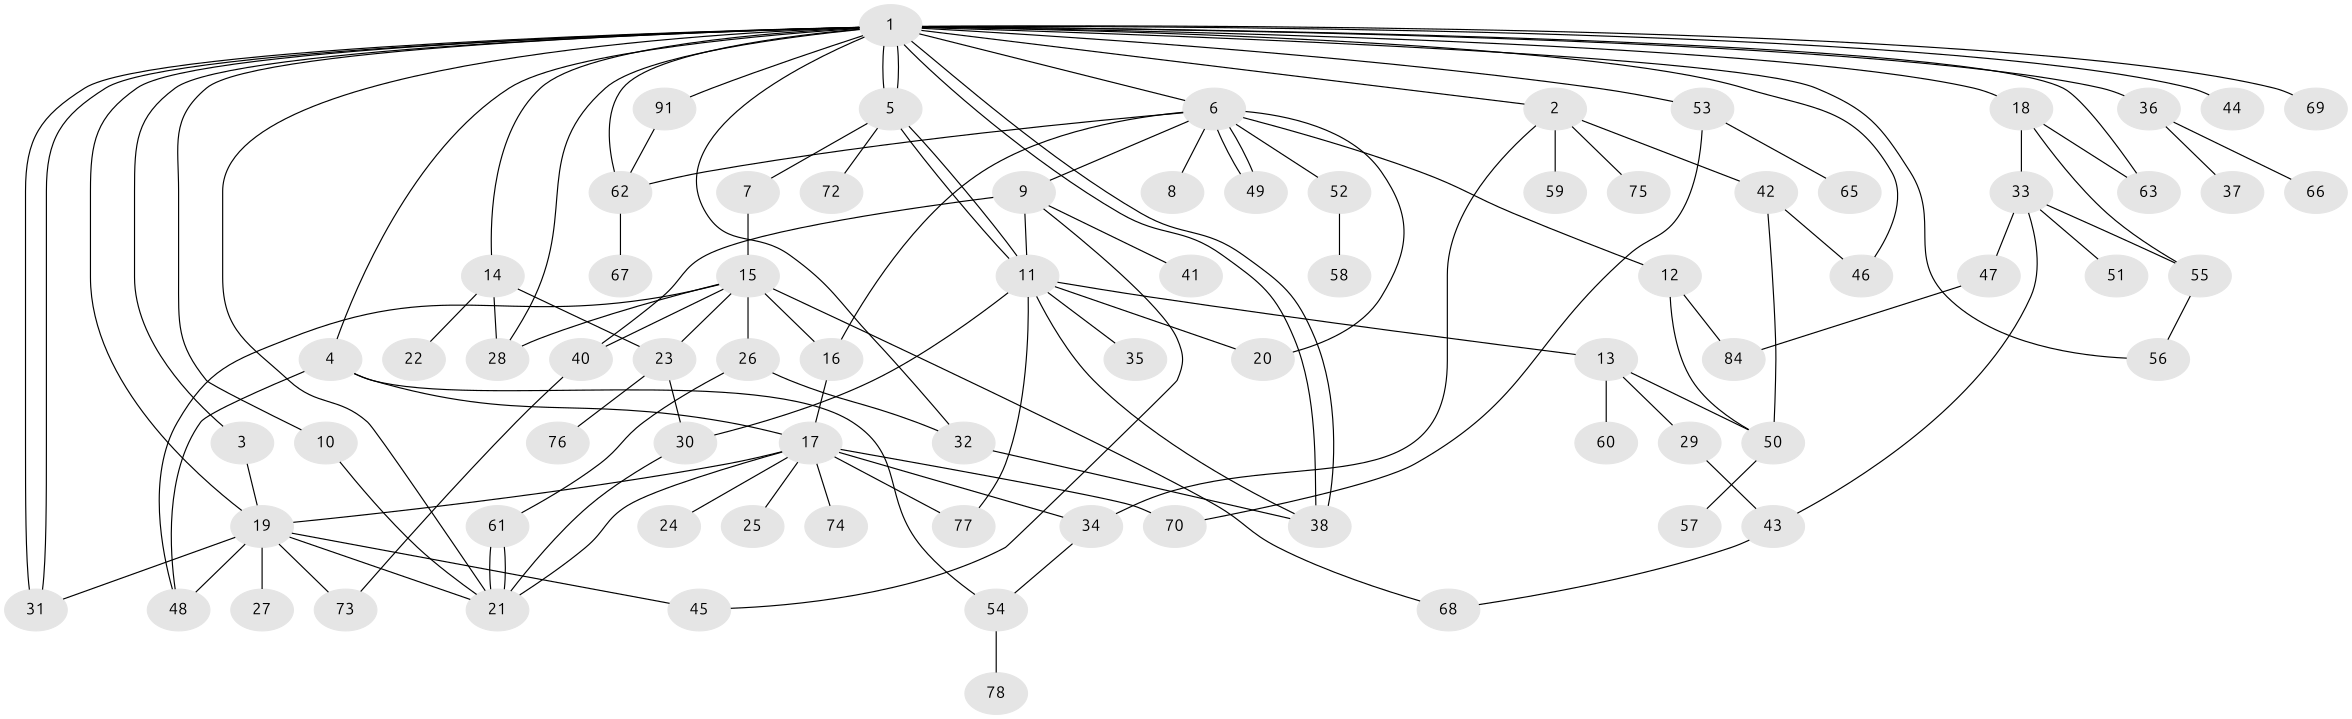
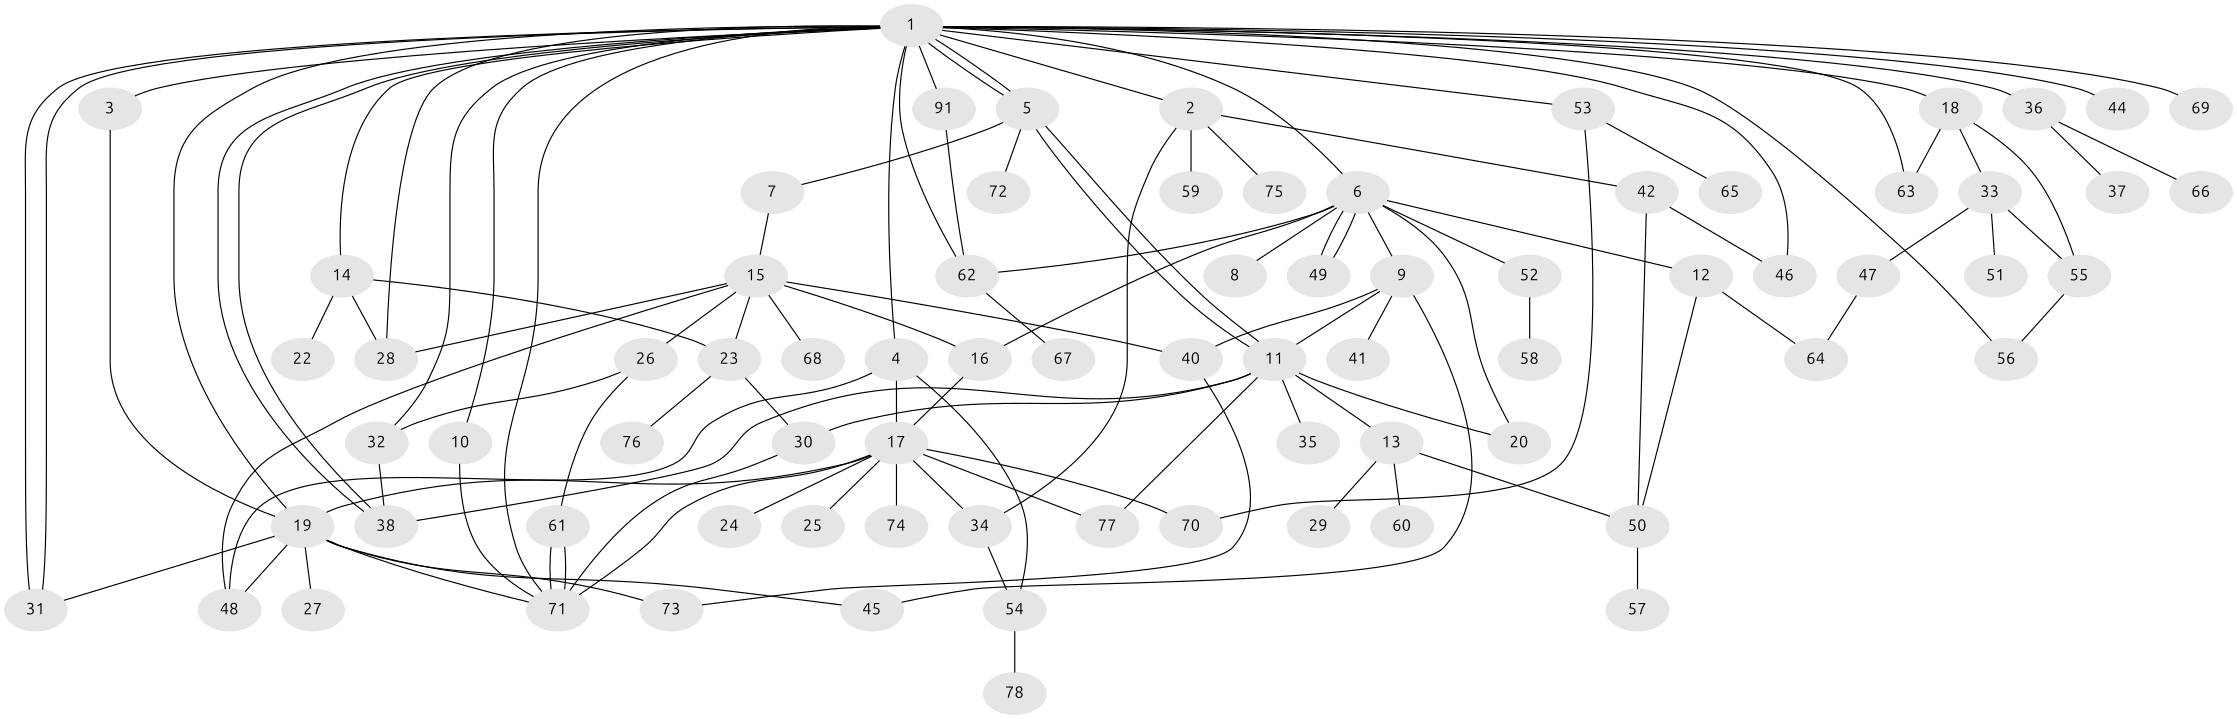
(1734, 360) -> (1816, 360)
(1773, 527) -> none
(498, 610) -> (558, 610)
